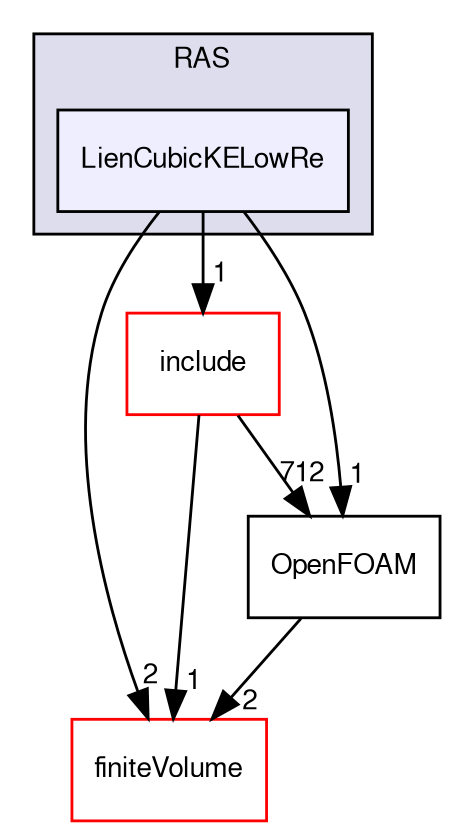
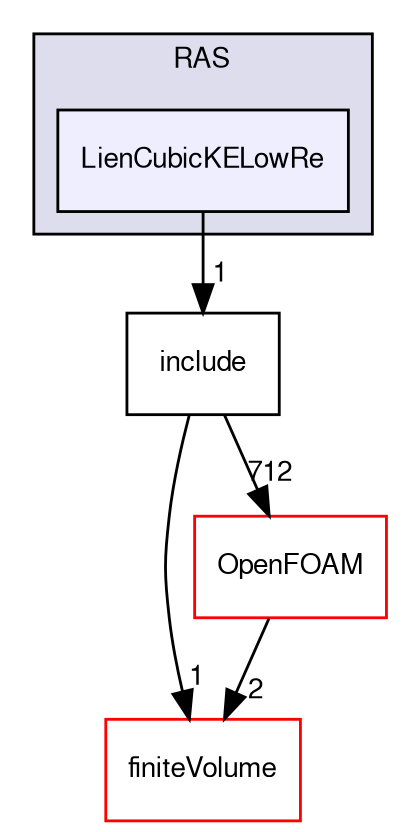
(314, 341) -> none
(203, 364) -> (203, 364)
(86, 446) -> none
(344, 567) -> (291, 567)
